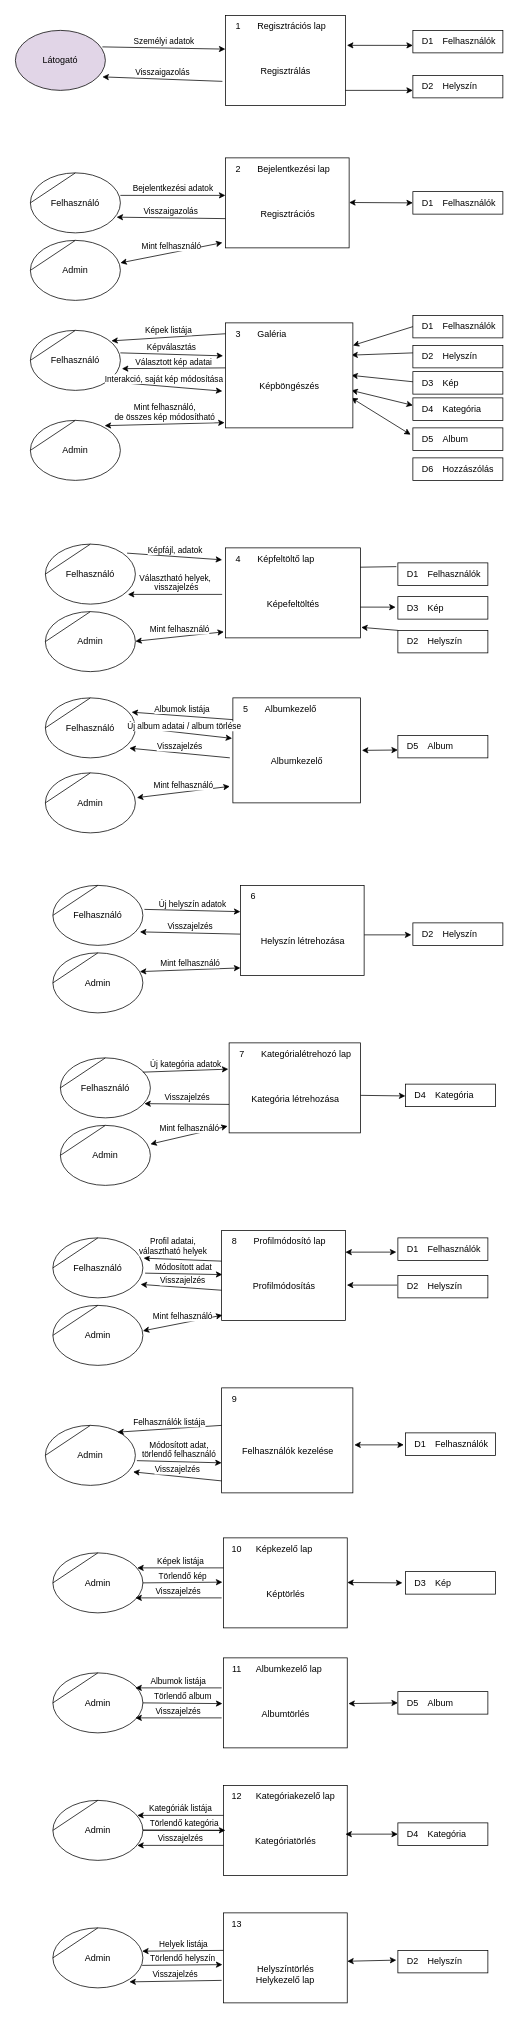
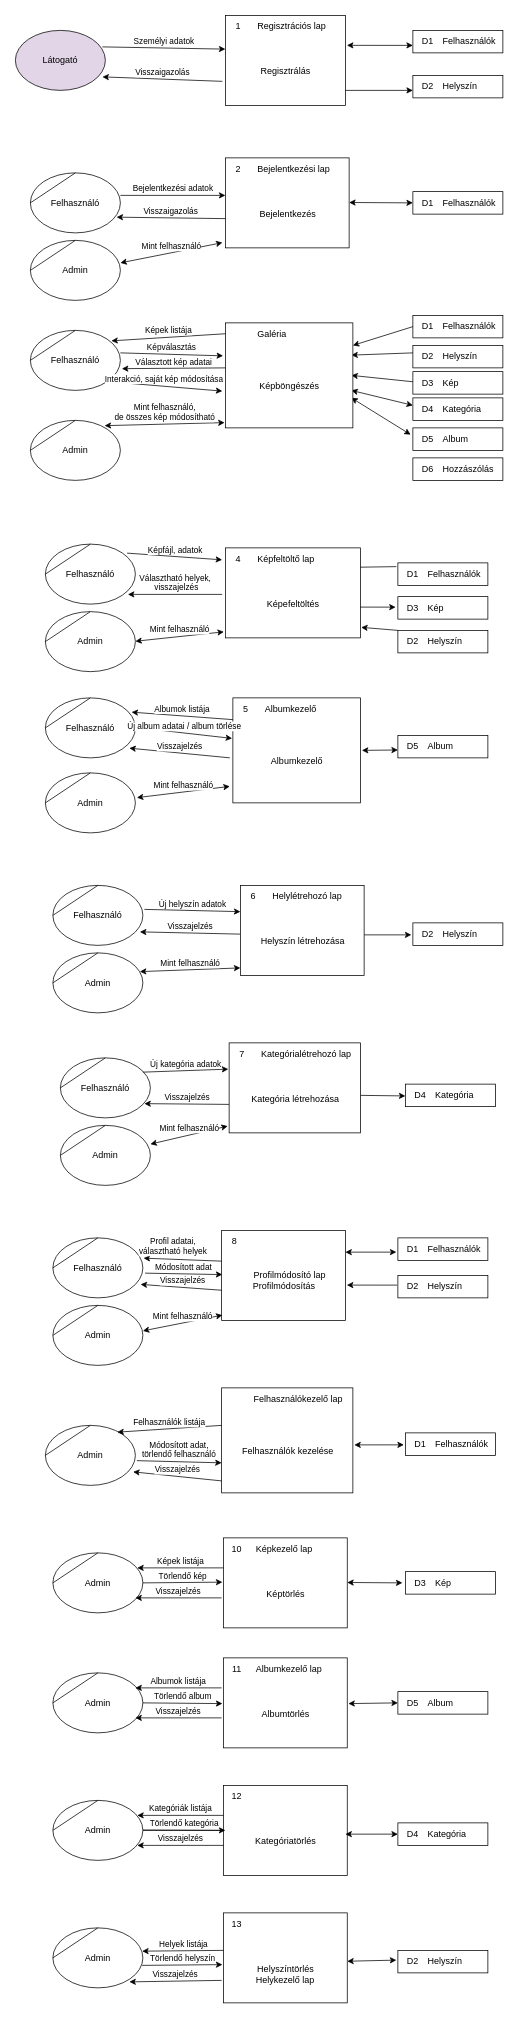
(288, 214) -> (288, 214)
(239, 334) -> none
none -> (312, 897)
(293, 1242) -> (293, 1275)
(235, 1399) -> none
none -> (300, 1399)
(299, 1797) -> none
